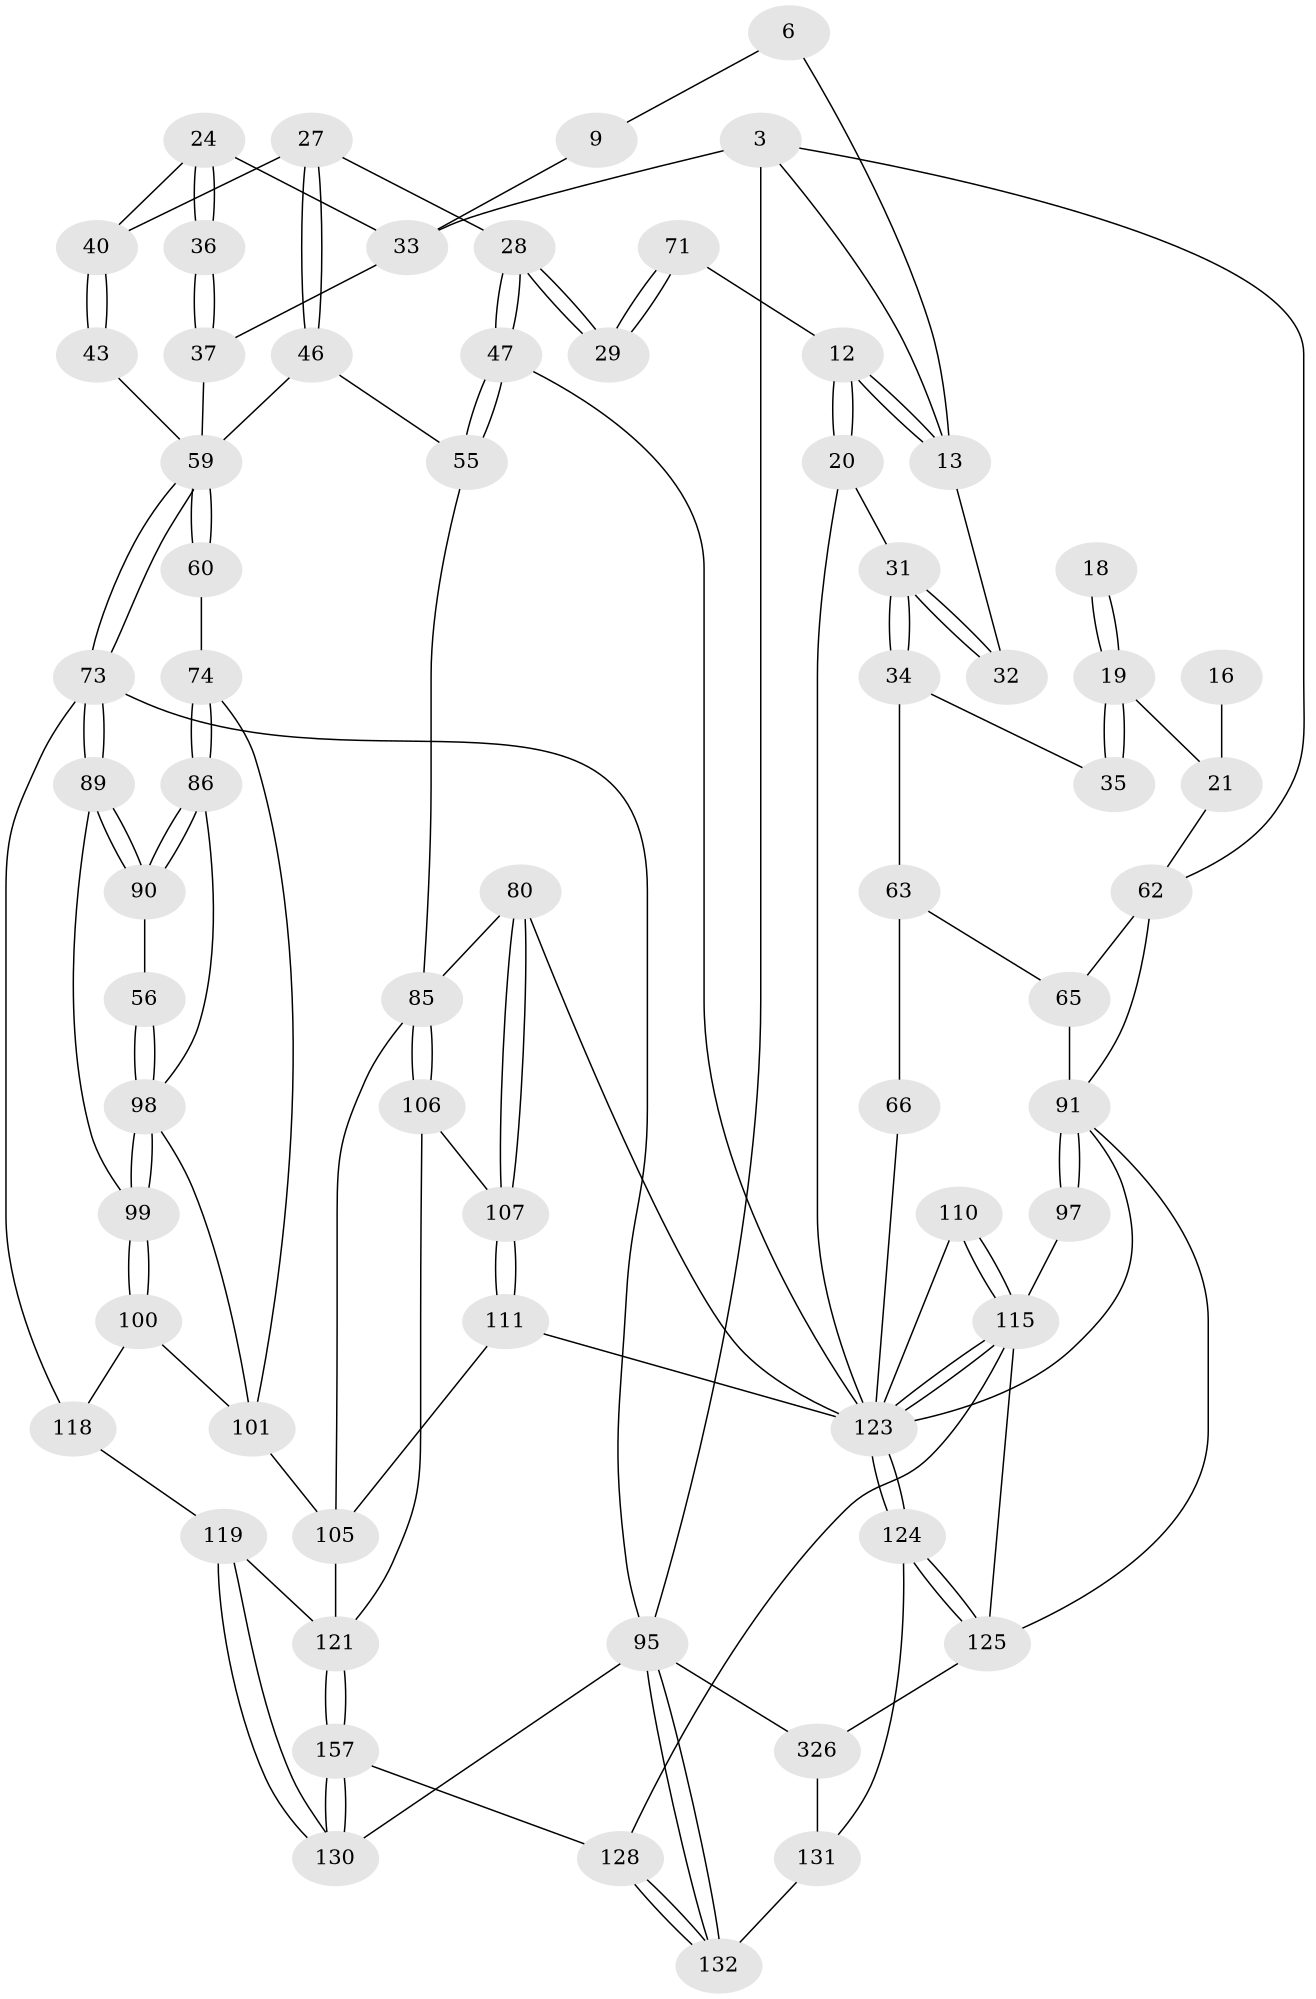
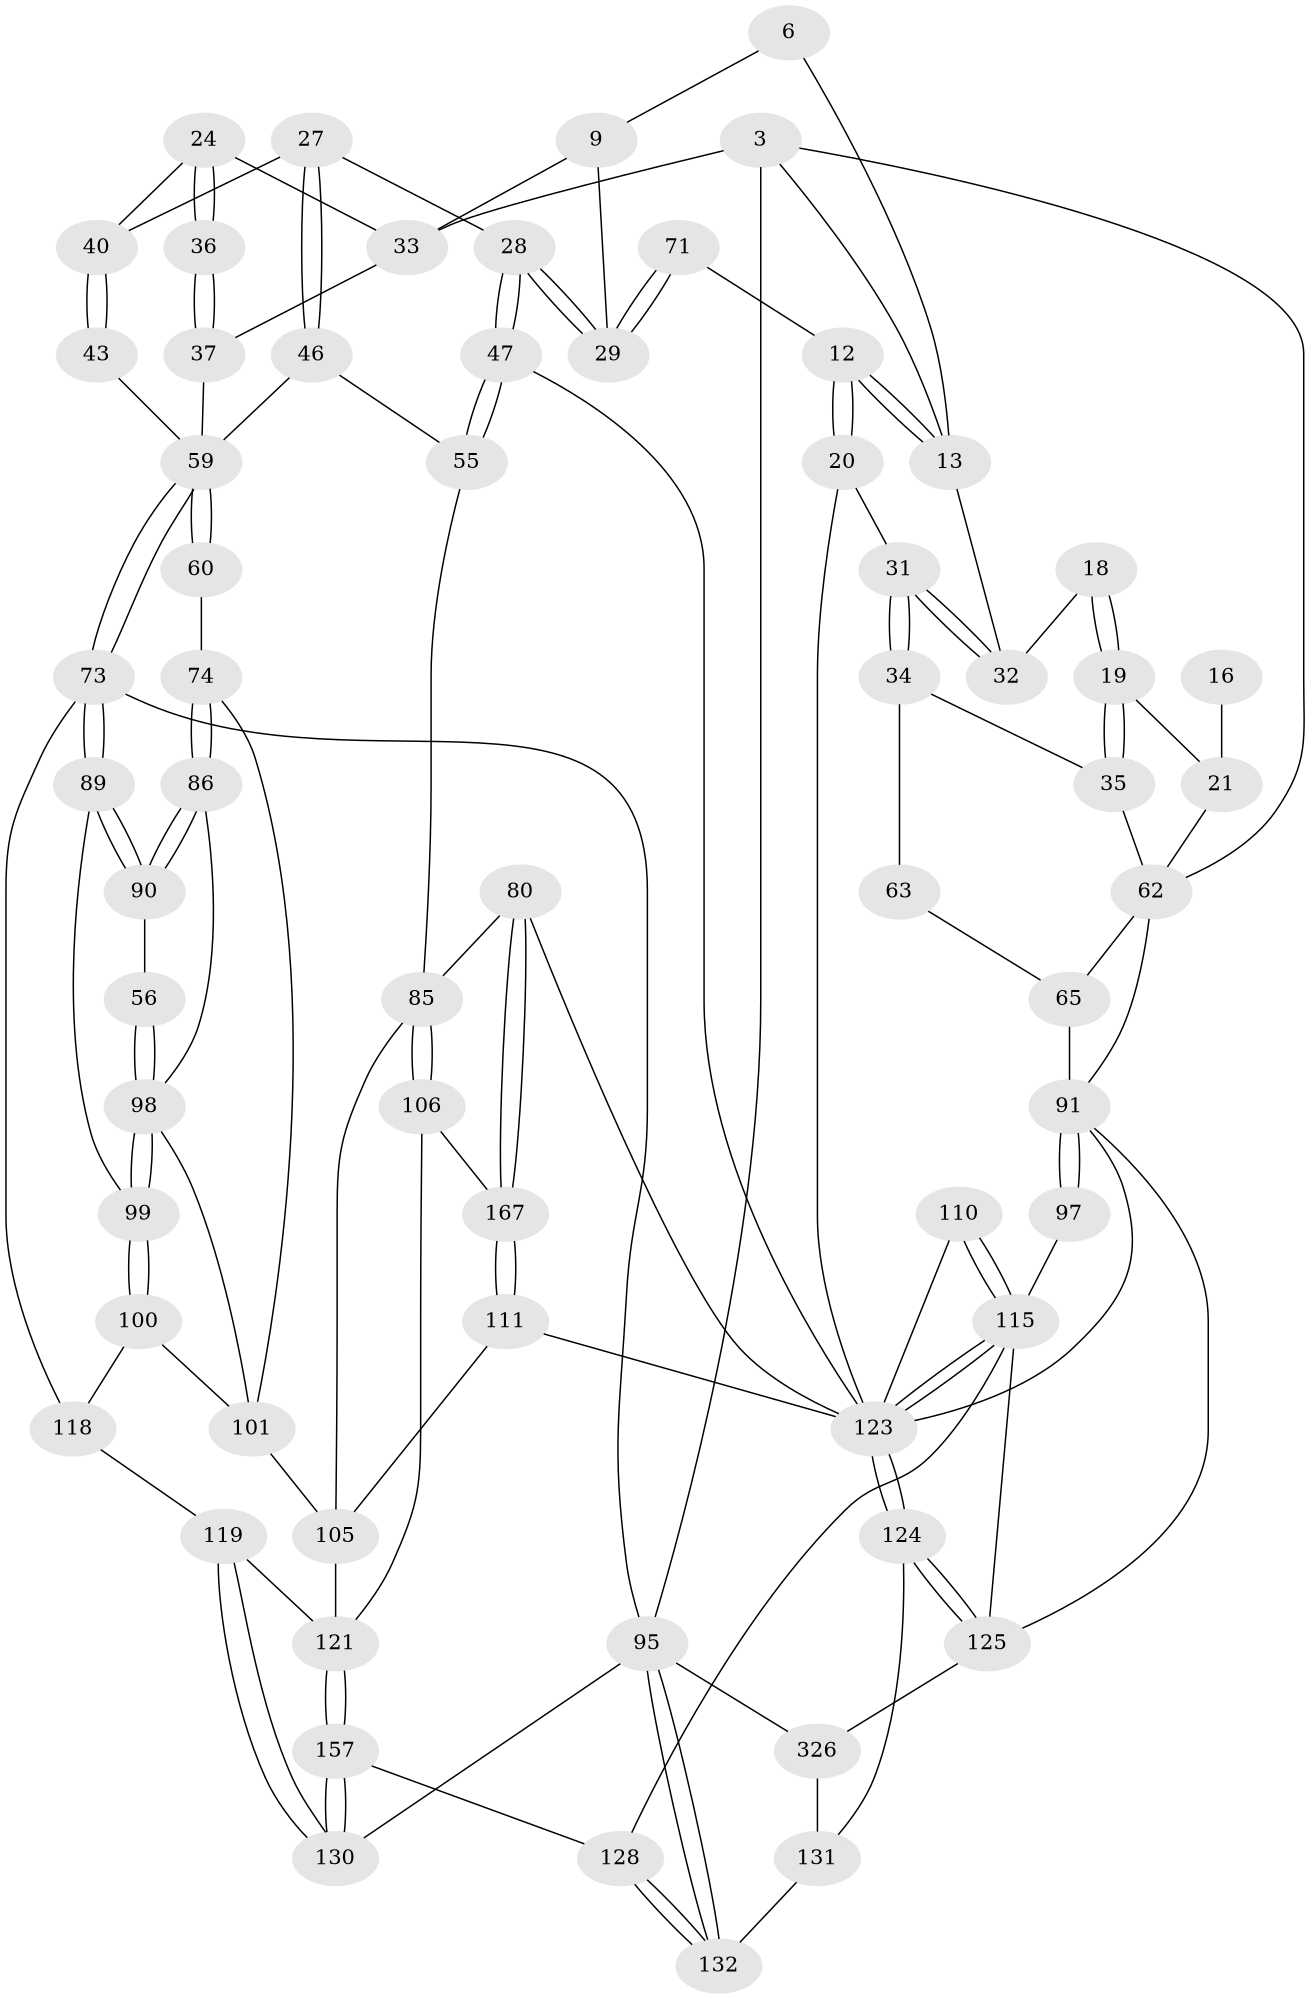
none -> (603, 248)
none -> (1052, 624)
none -> (1133, 838)
(899, 1107) -> none
(506, 1214) -> (506, 1214)
